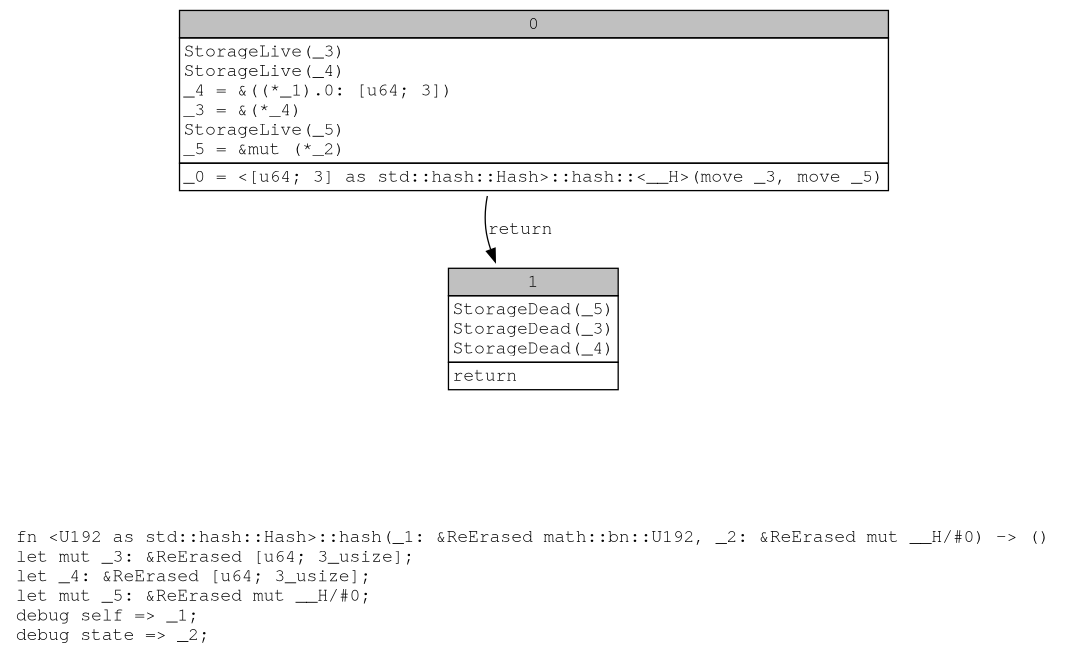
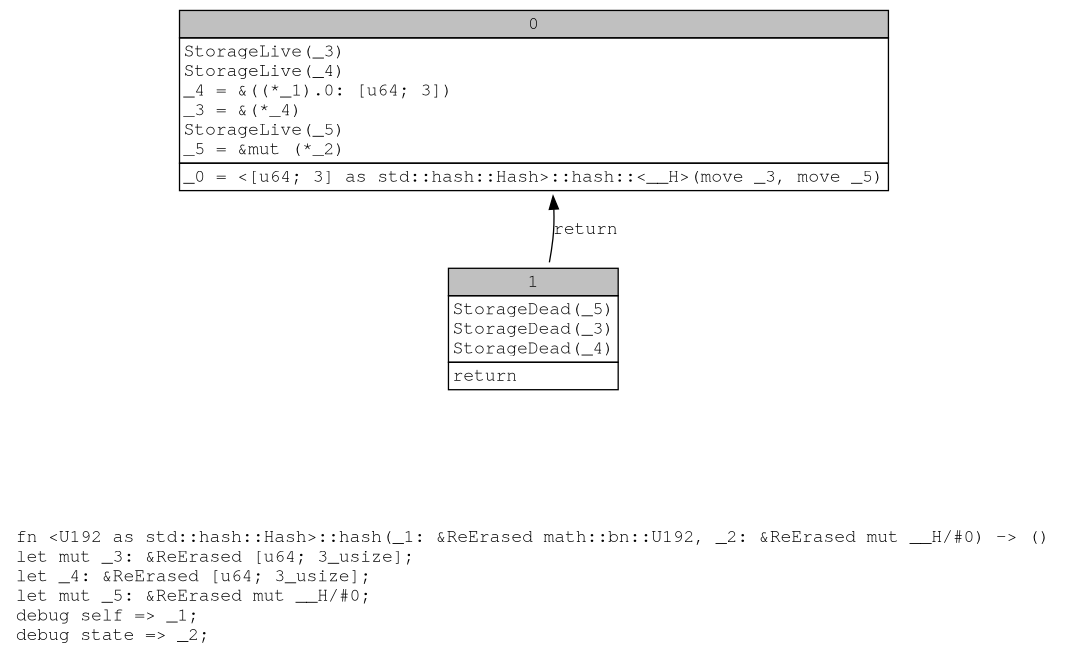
(485, 223) -> (553, 236)
